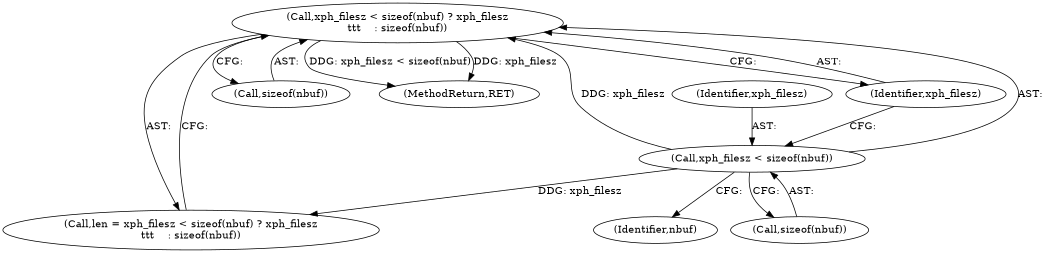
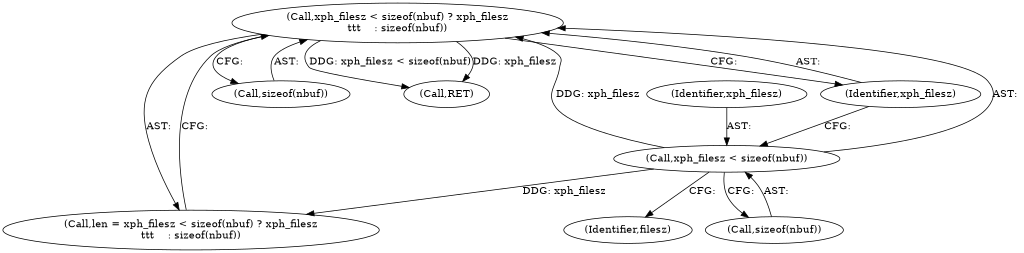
(459, 94) -> (447, 94)
(655, 230) -> (628, 230)
